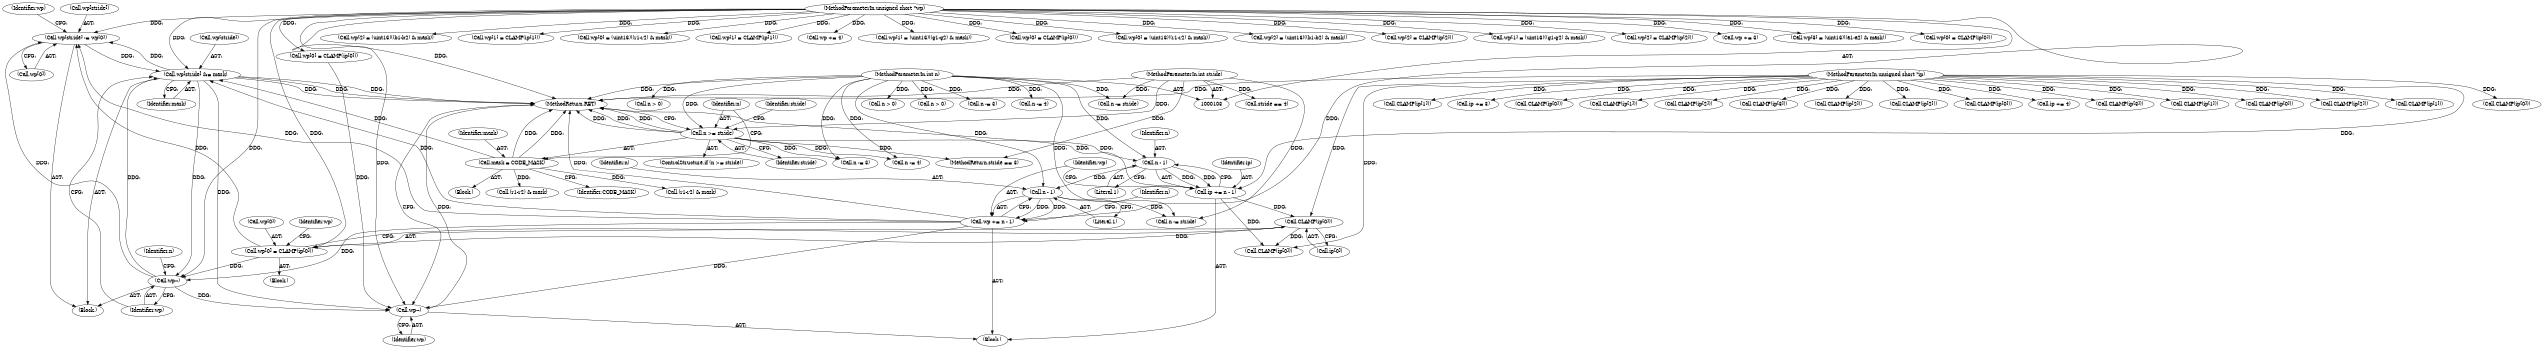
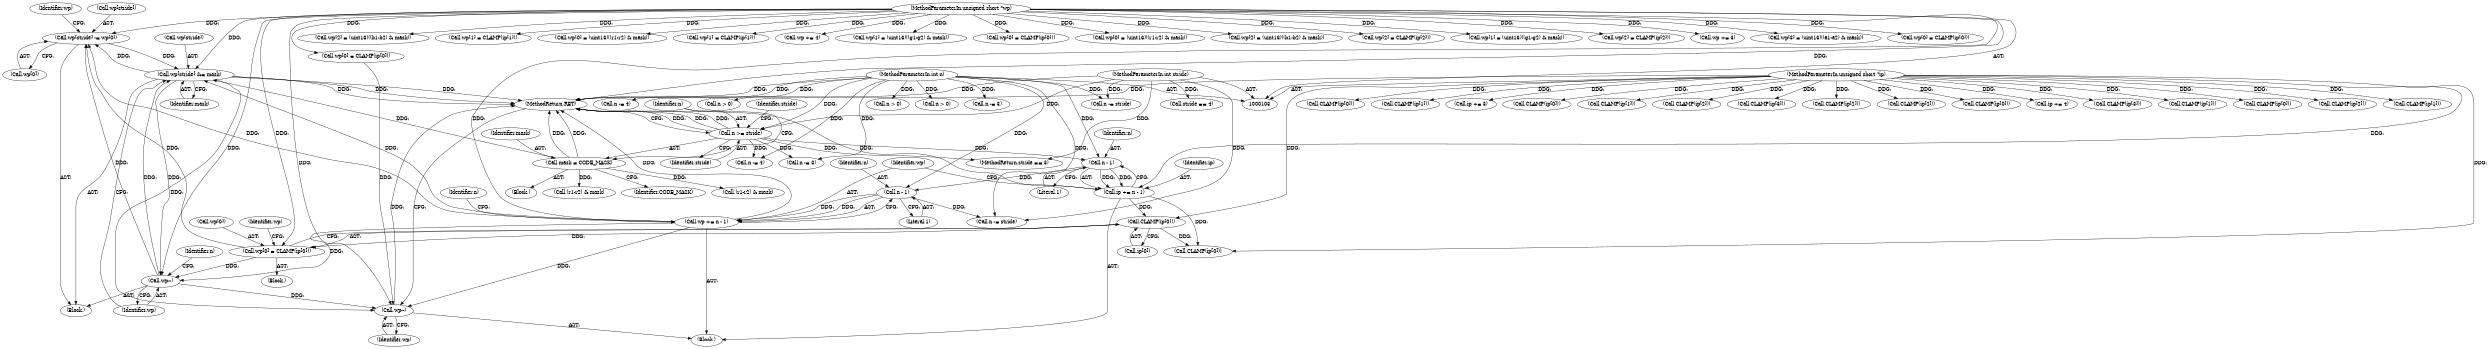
none -> (1483, 82)
(701, 163) -> none
